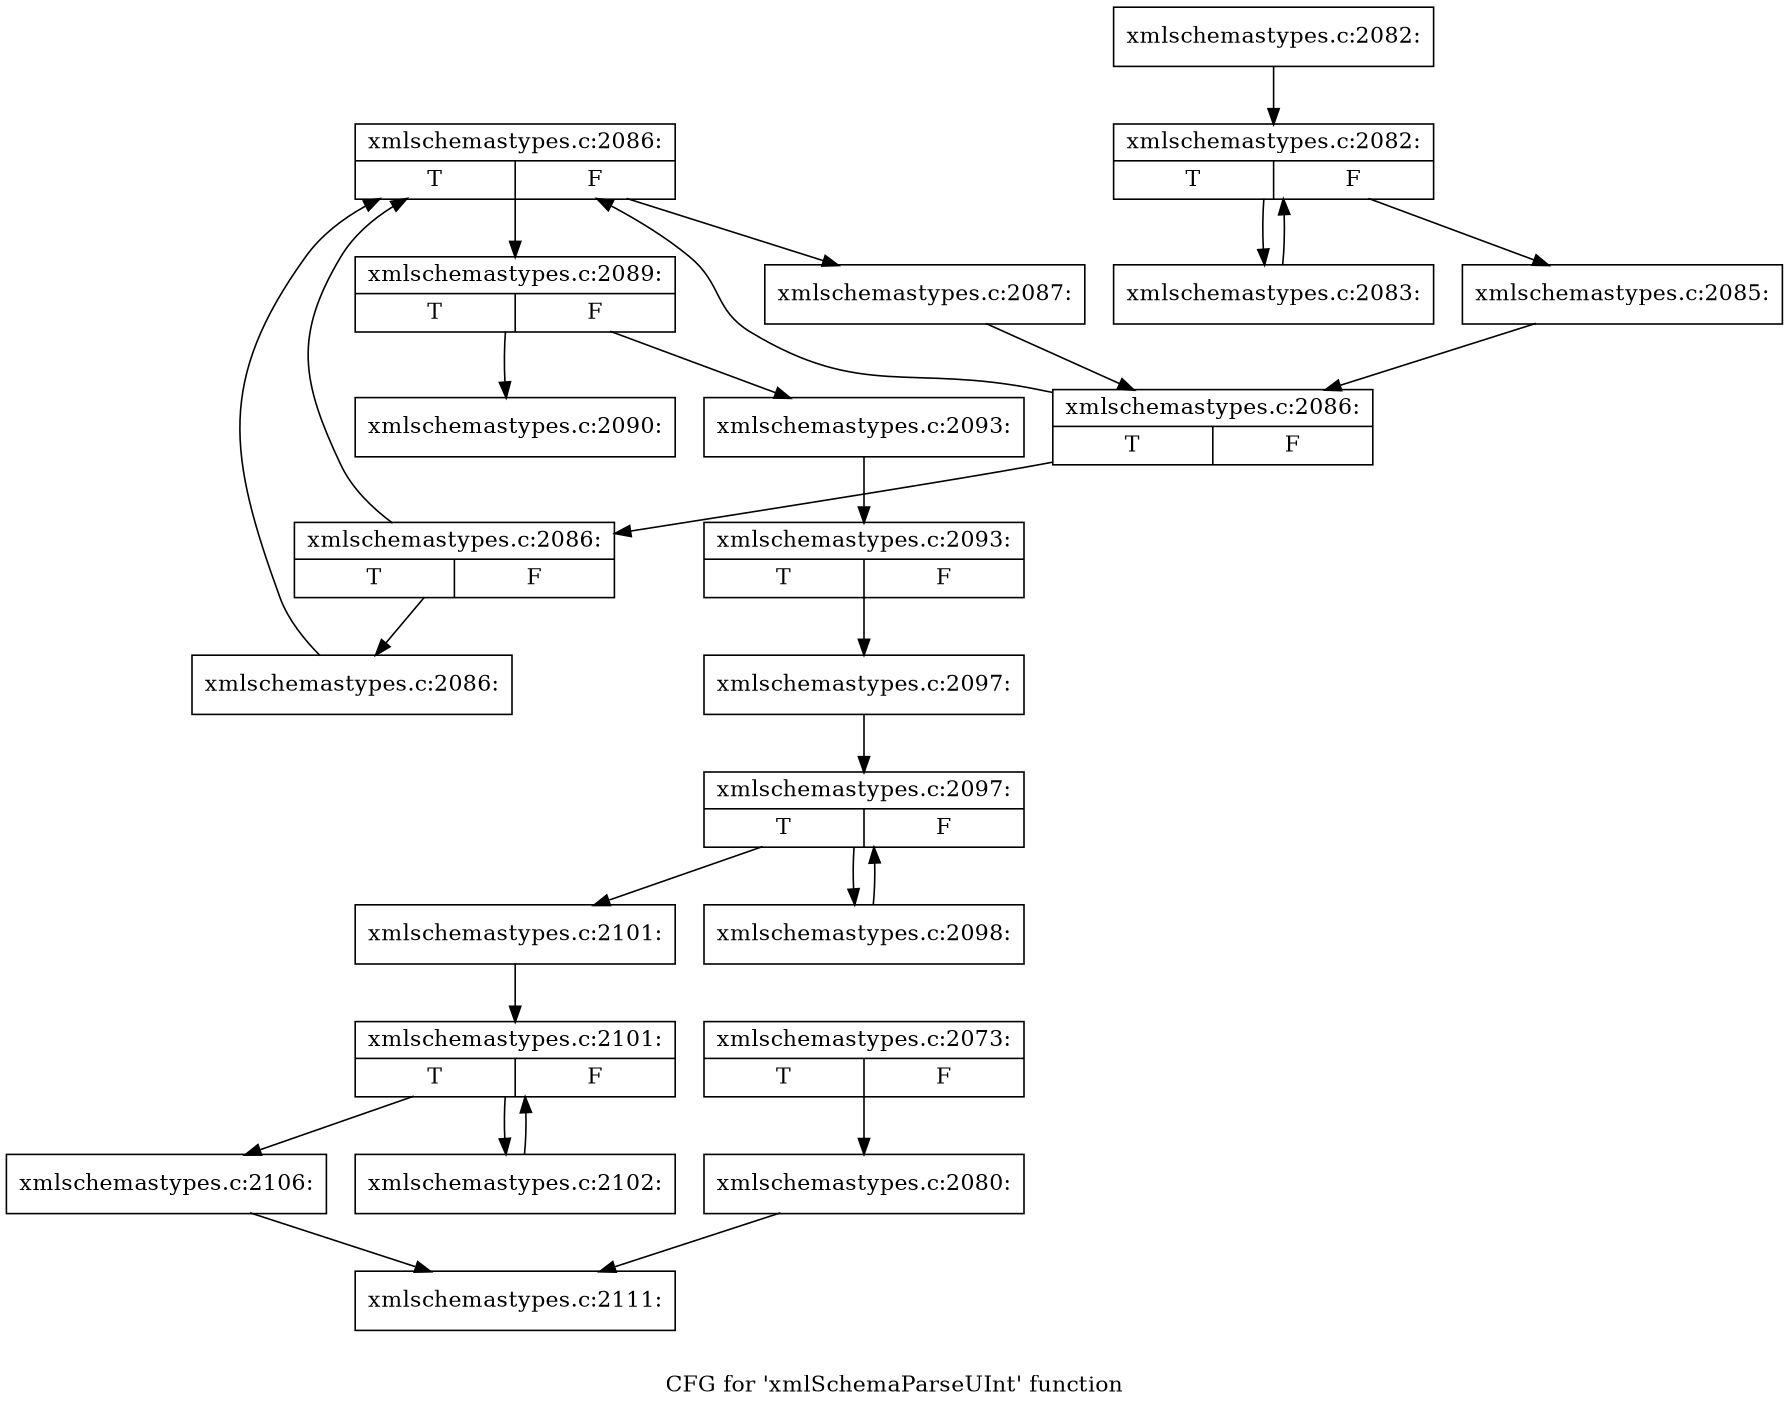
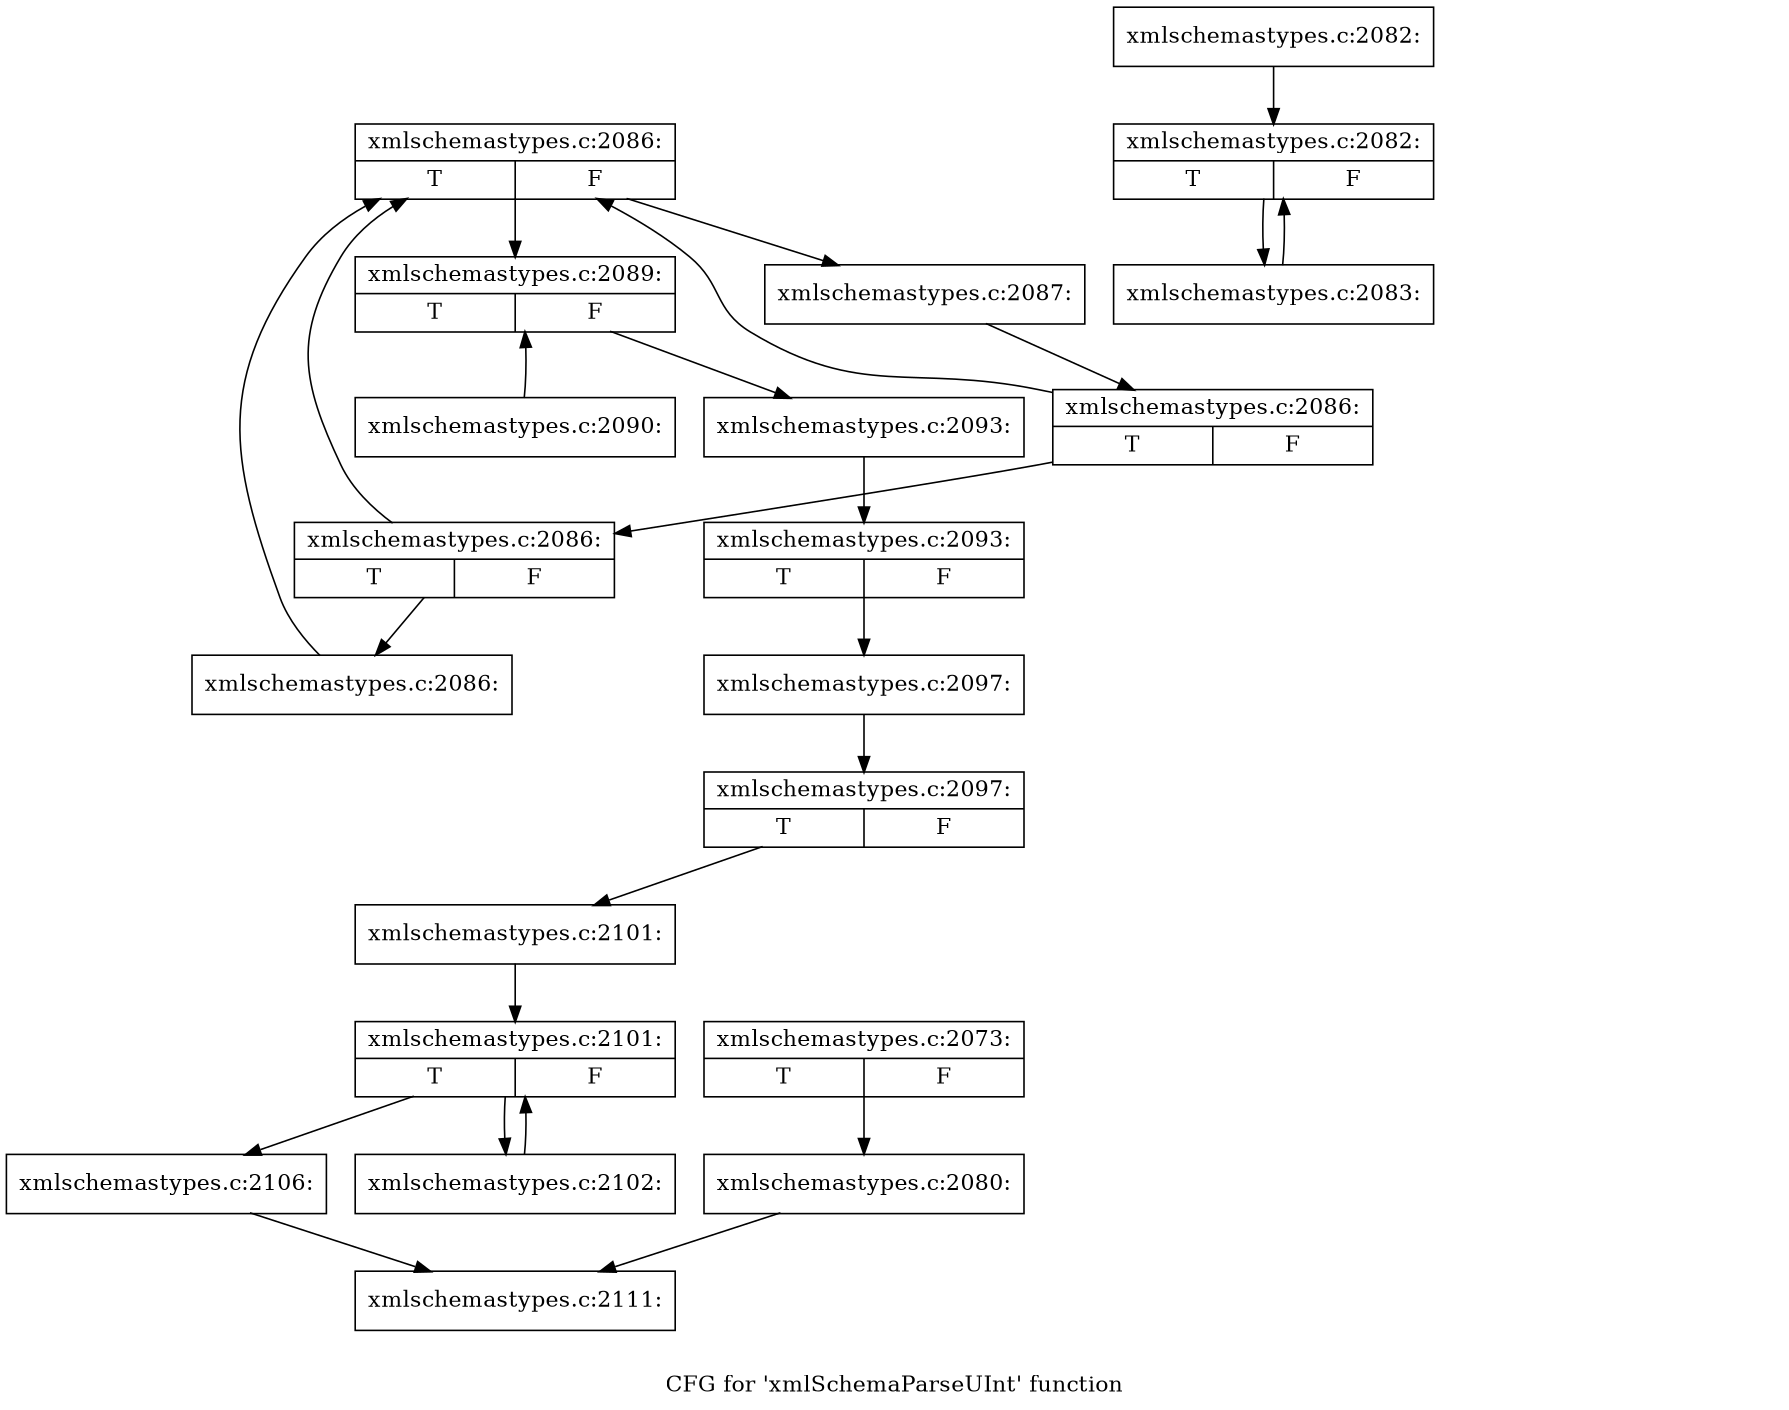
(1622, 294) -> none
(504, 357) -> (526, 373)
(864, 934) -> none
